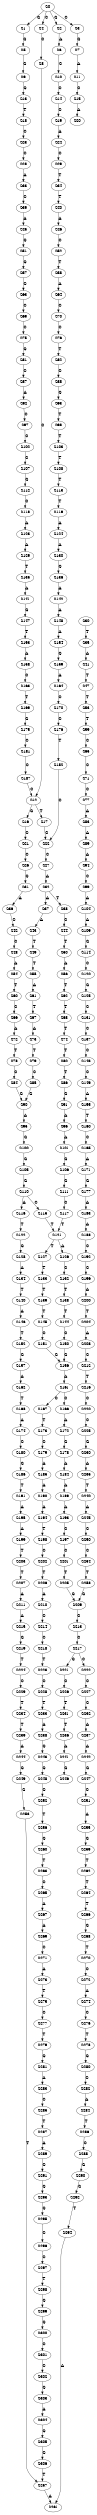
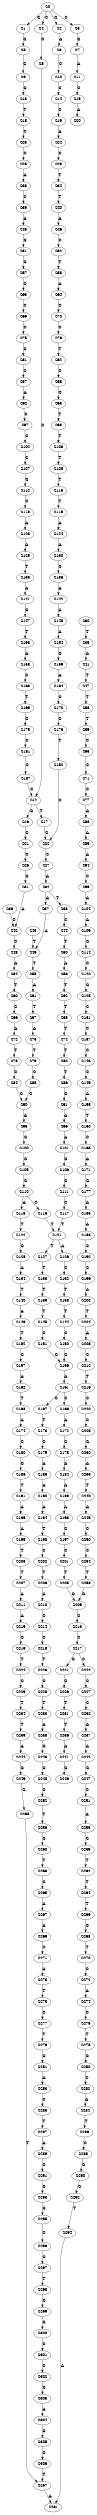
(18, 897) -> (21, 908)
(40, 919) -> (44, 931)
